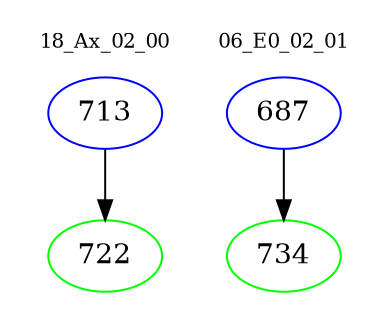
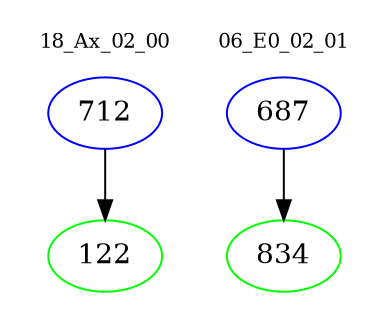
(105, 113) -> (105, 113)
(105, 256) -> (105, 256)
(284, 256) -> (284, 256)
